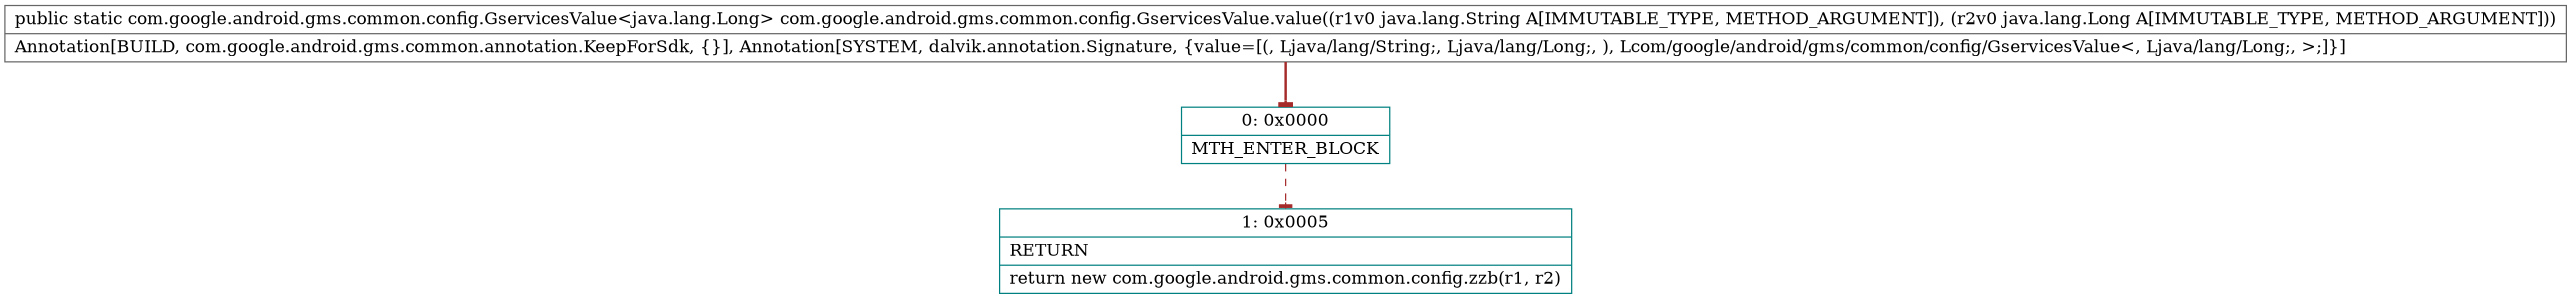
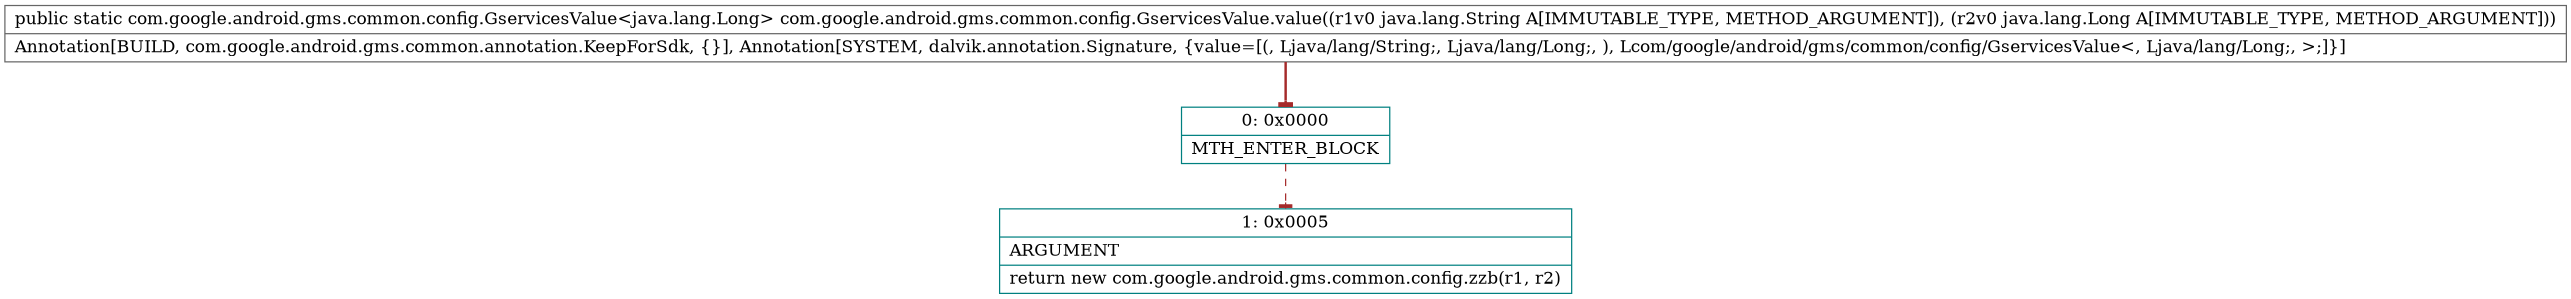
(1049, 251) -> (1065, 251)
